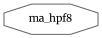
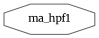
(51, 19) -> (49, 19)
